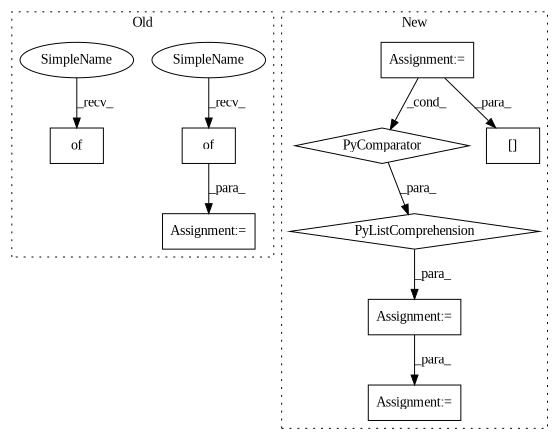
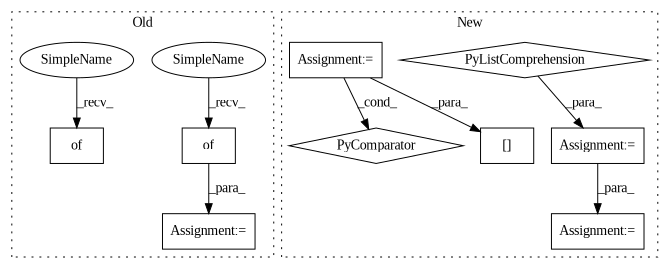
(396, 184) -> none
